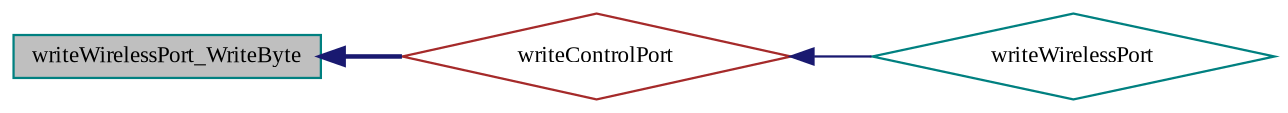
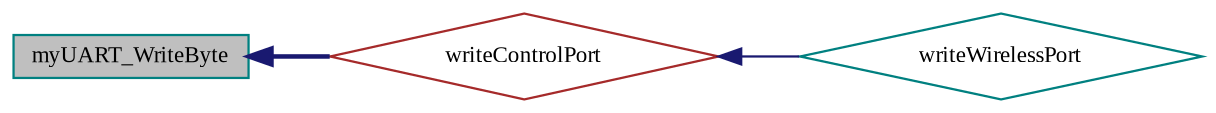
(167, 56) -> (131, 56)
